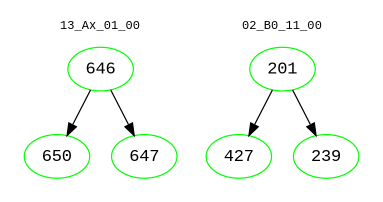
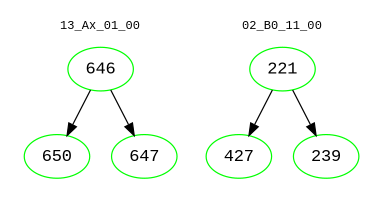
(283, 69) -> (283, 69)
